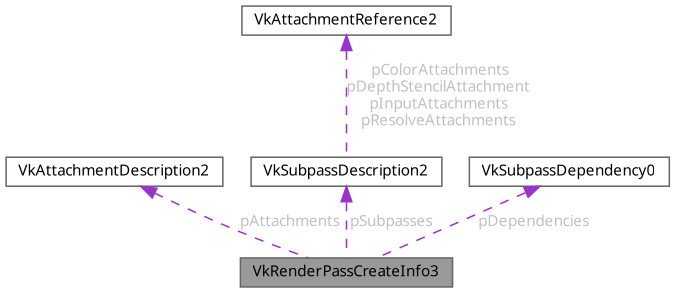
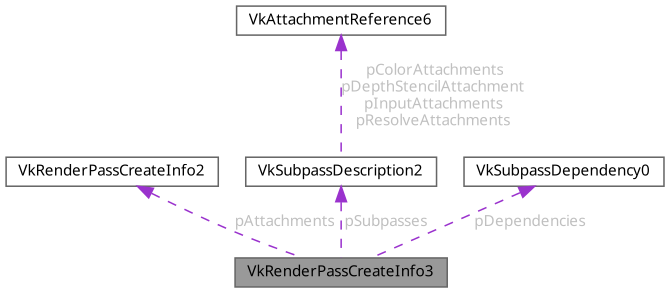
(346, 21) -> (341, 21)
(114, 172) -> (112, 172)
